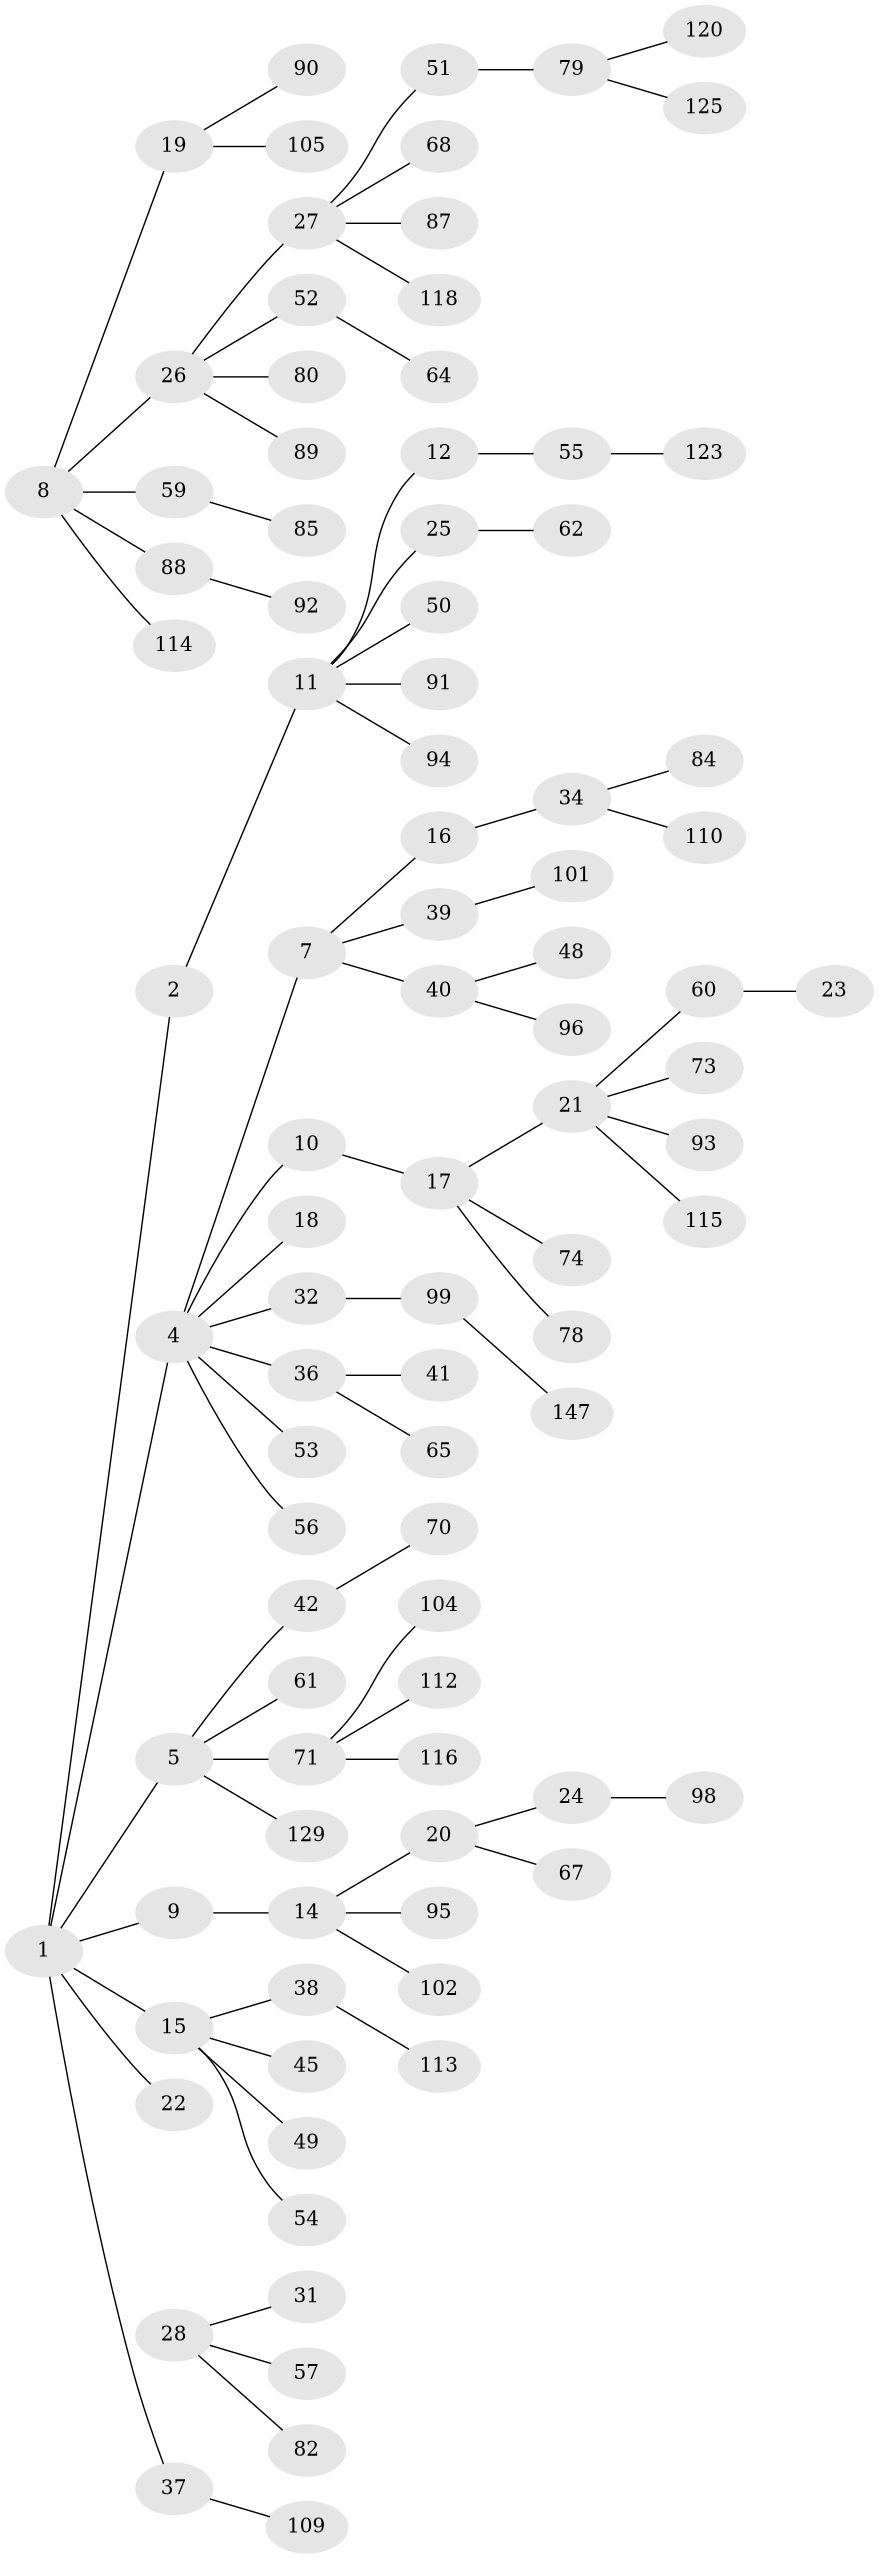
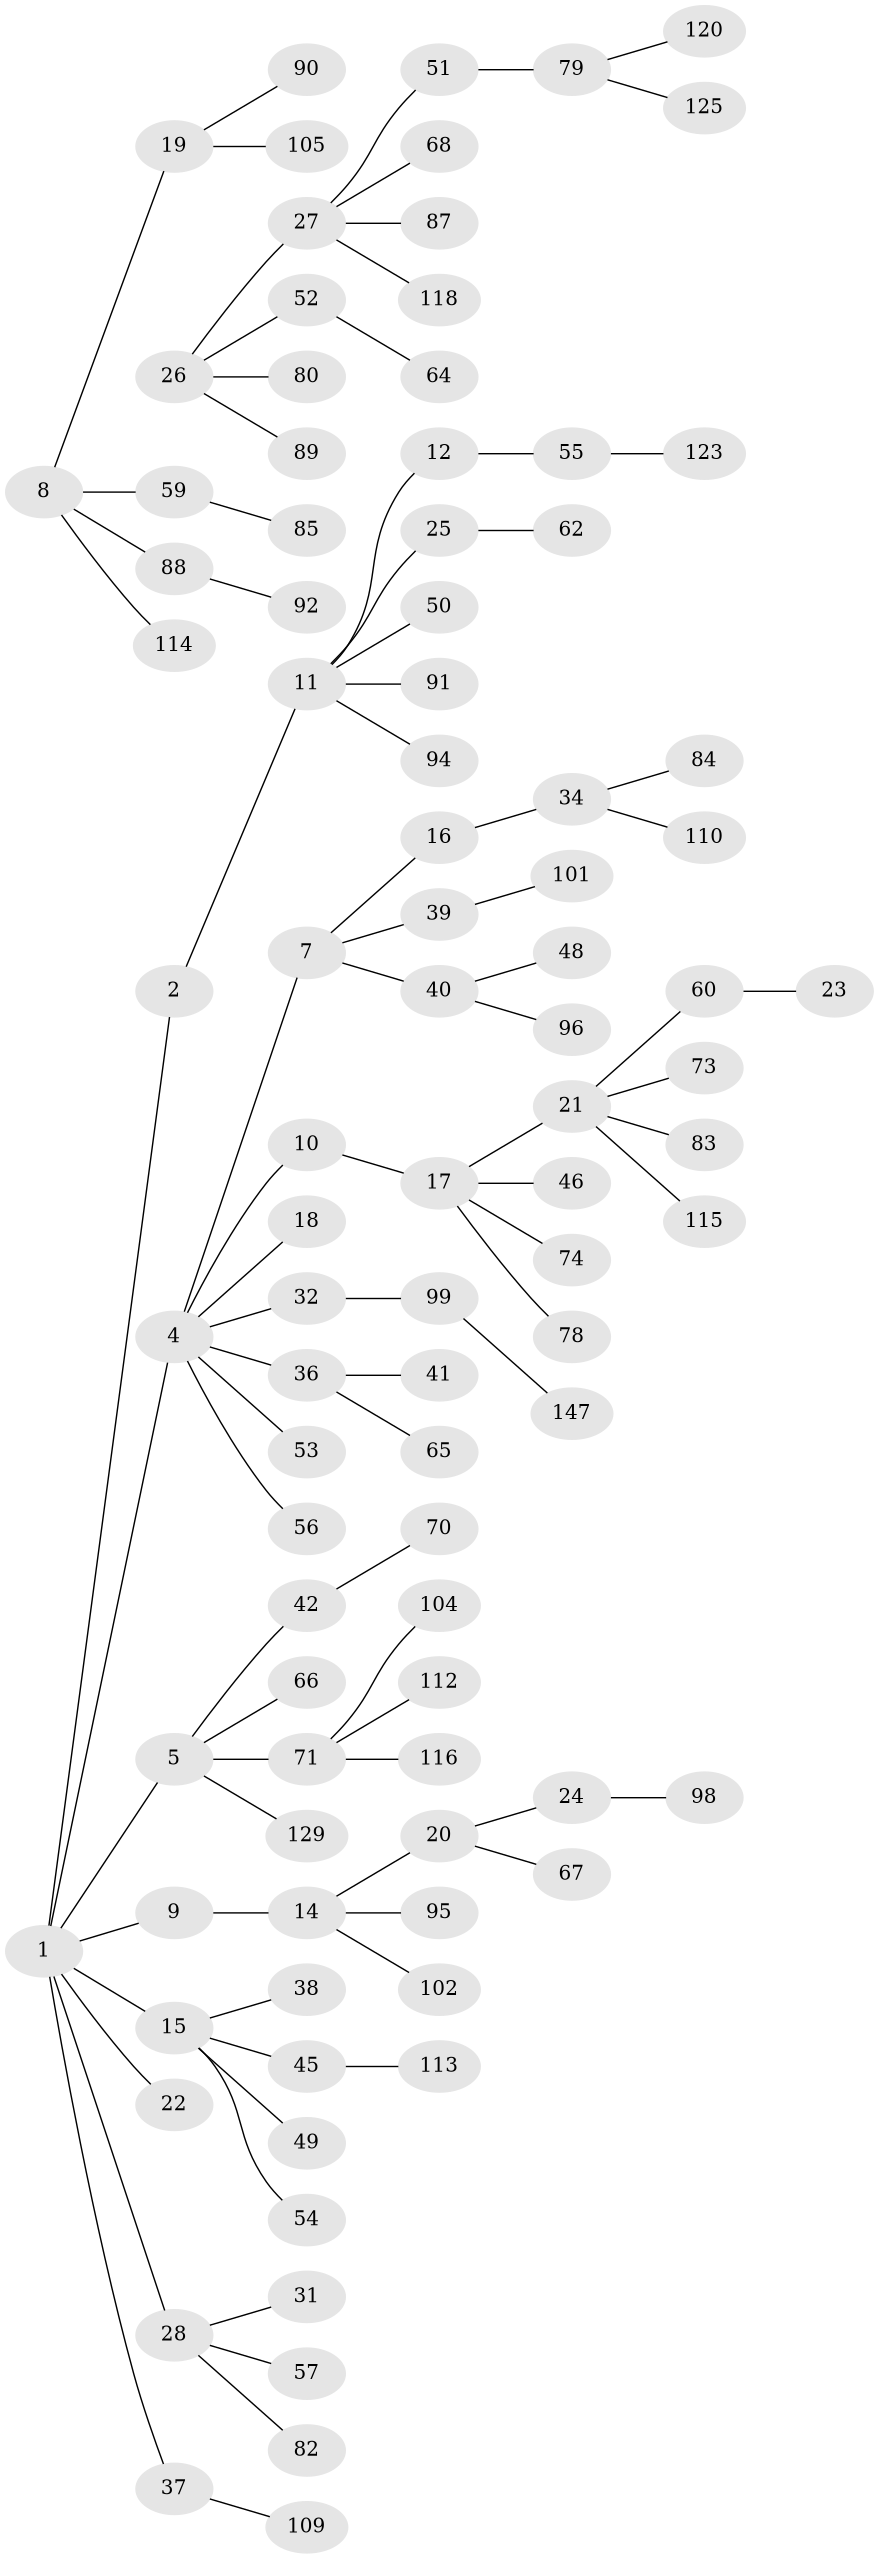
(109, 434) -> none
(705, 1145) -> (705, 1145)
none -> (572, 1183)
(307, 1682) -> (307, 1682)
(373, 2028) -> (372, 2066)
none -> (109, 2143)
